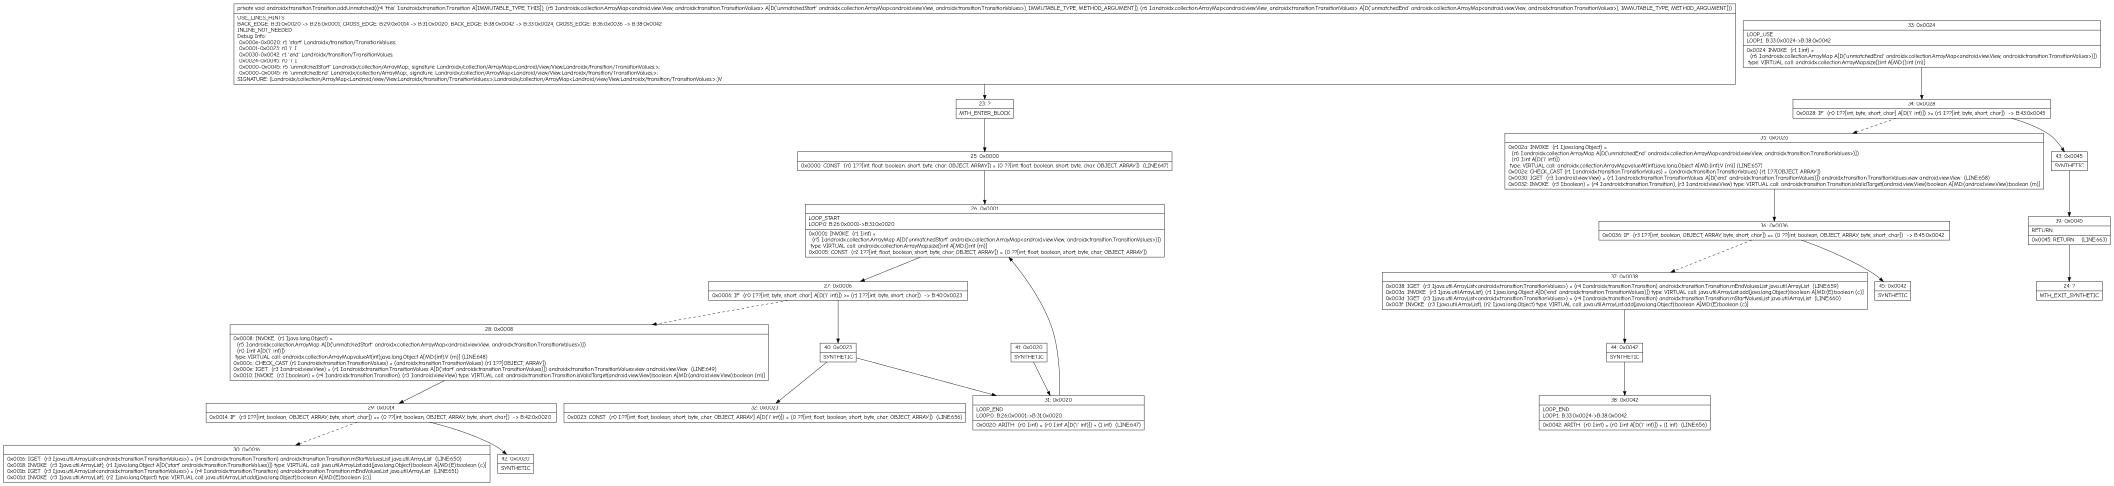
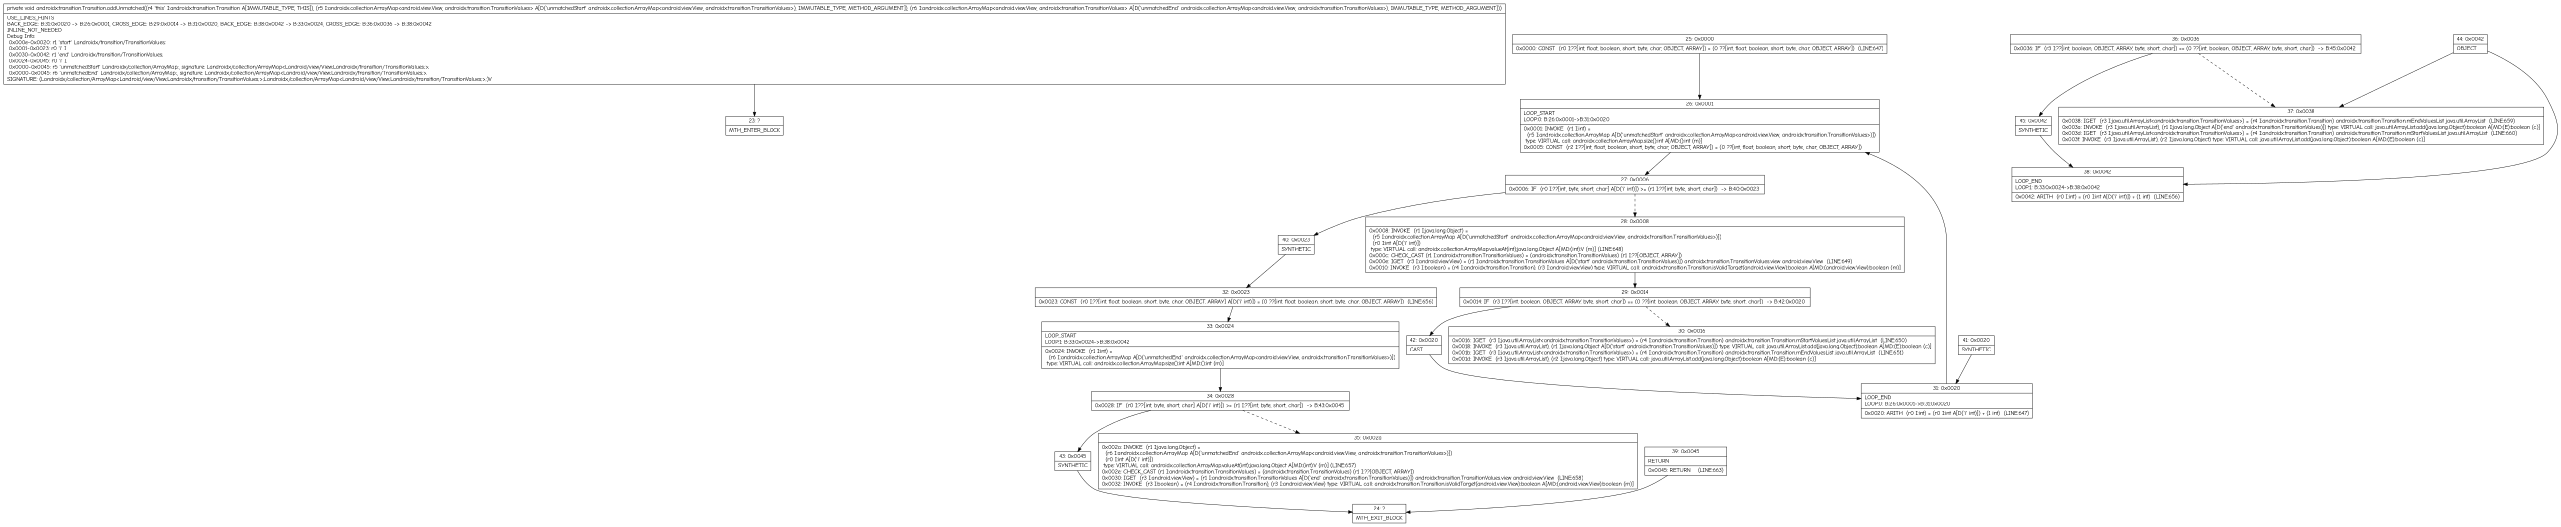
(1760, 35) -> (1061, 336)
(985, 133) -> none
none -> (2054, 151)
(2069, 192) -> (1208, 504)
(1774, 203) -> none
(2069, 295) -> (1379, 518)
none -> (1231, 312)
(1625, 324) -> (2398, 79)
(1625, 357) -> (2467, 49)
(924, 376) -> (1640, 390)
(516, 468) -> (1416, 350)
